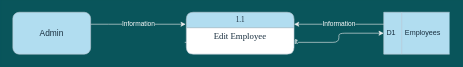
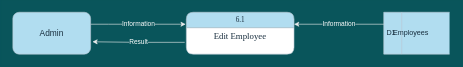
(241, 20) -> (241, 20)
(423, 33) -> (411, 33)
(332, 42) -> (143, 42)
